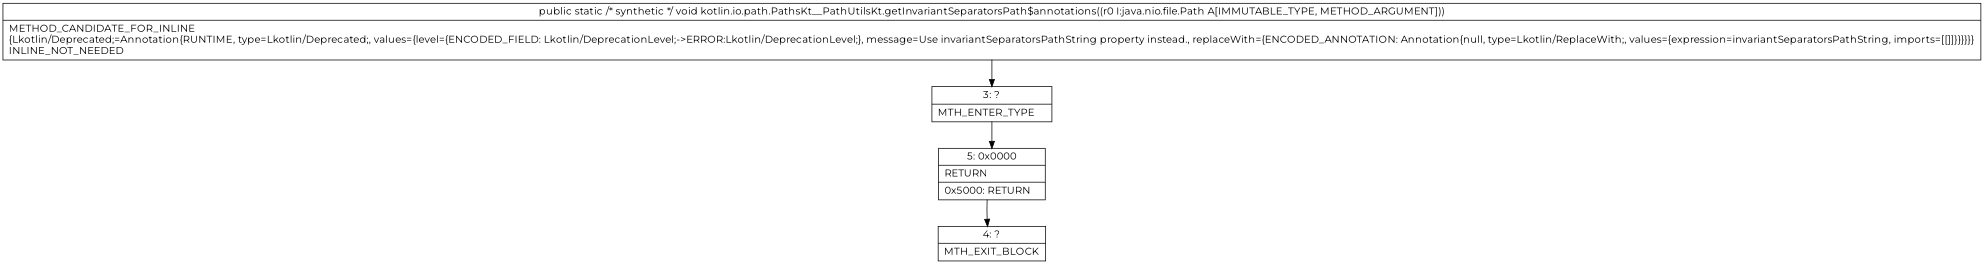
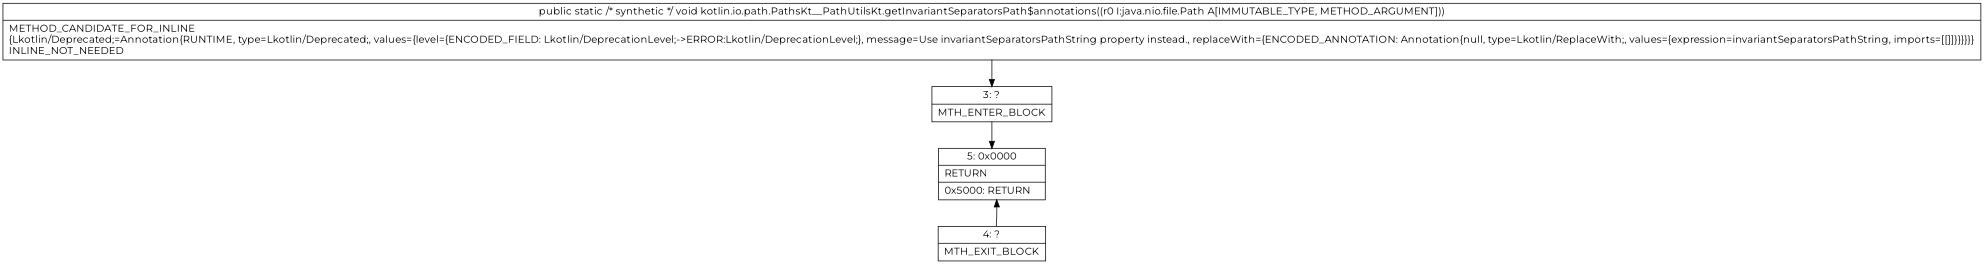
(986, 113) -> (992, 113)
(987, 209) -> (997, 217)
